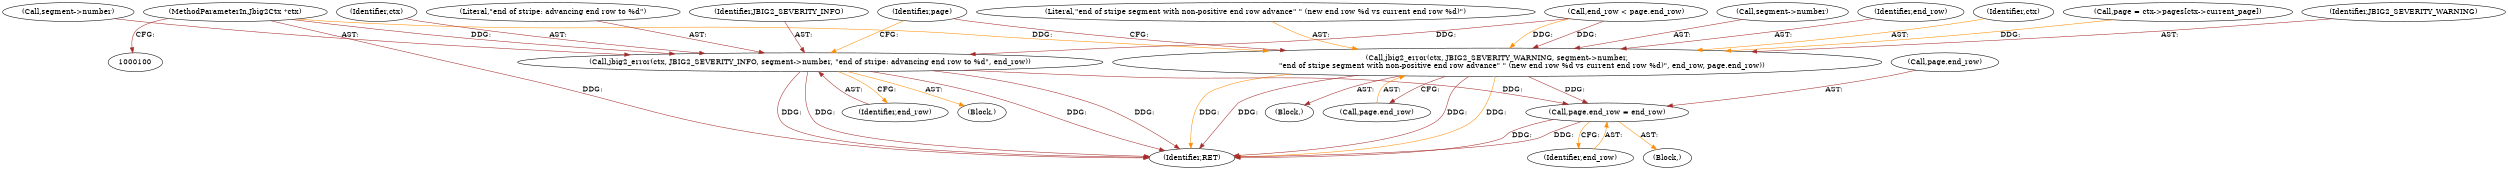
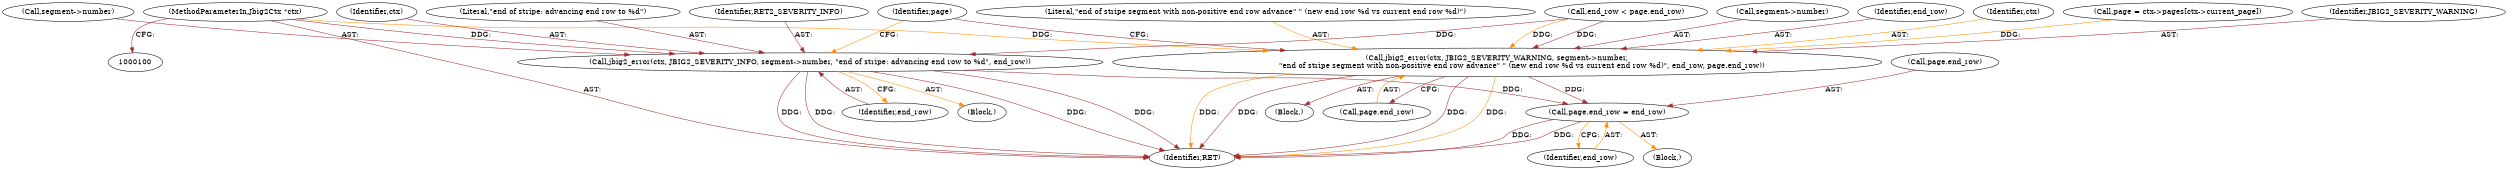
(779, 12) -> (779, 12)
(594, 90) -> (594, 90)
